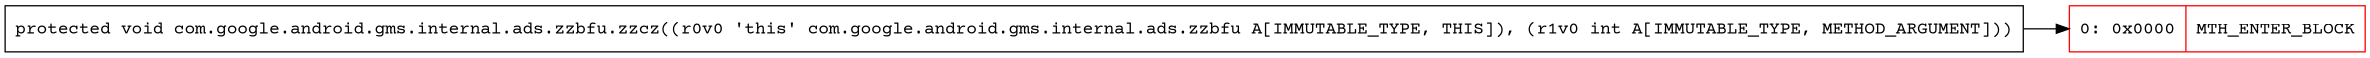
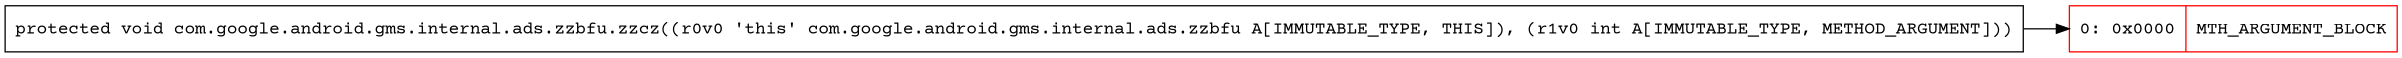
(2276, 28) -> (2292, 28)
